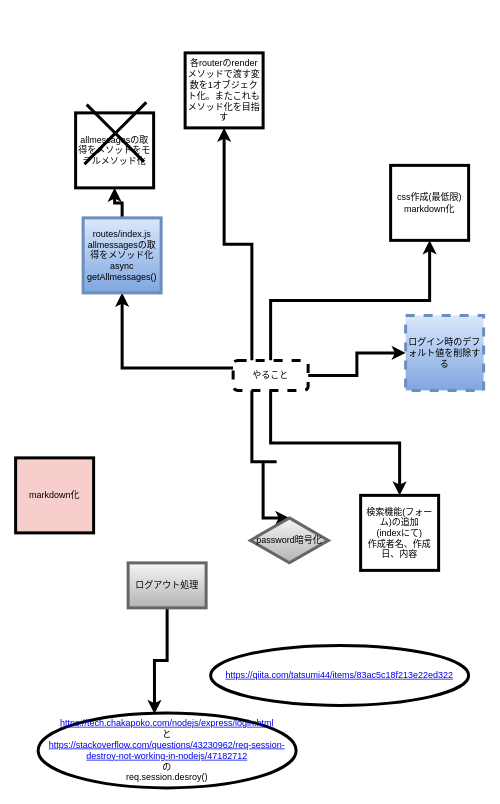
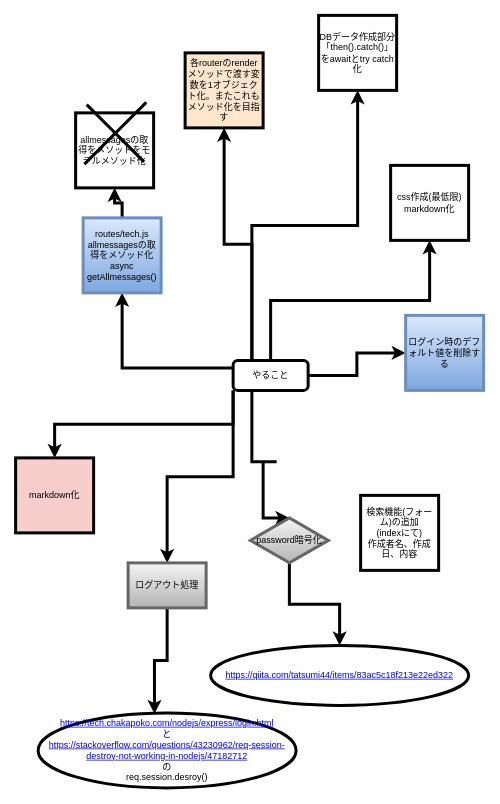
none -> (357, 53)
(224, 90) -> (224, 90)
none -> (357, 224)
(122, 255) -> (122, 255)
(444, 353) -> (444, 353)
(270, 375) -> (270, 375)
none -> (131, 424)
(330, 443) -> none
none -> (187, 477)
none -> (309, 604)
